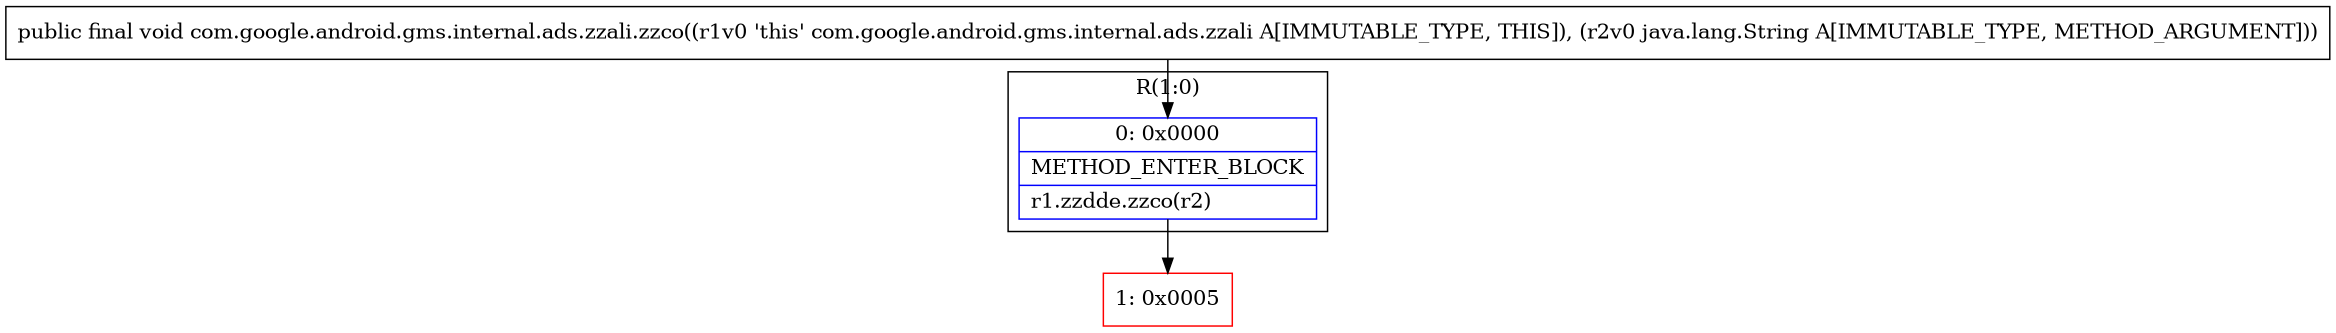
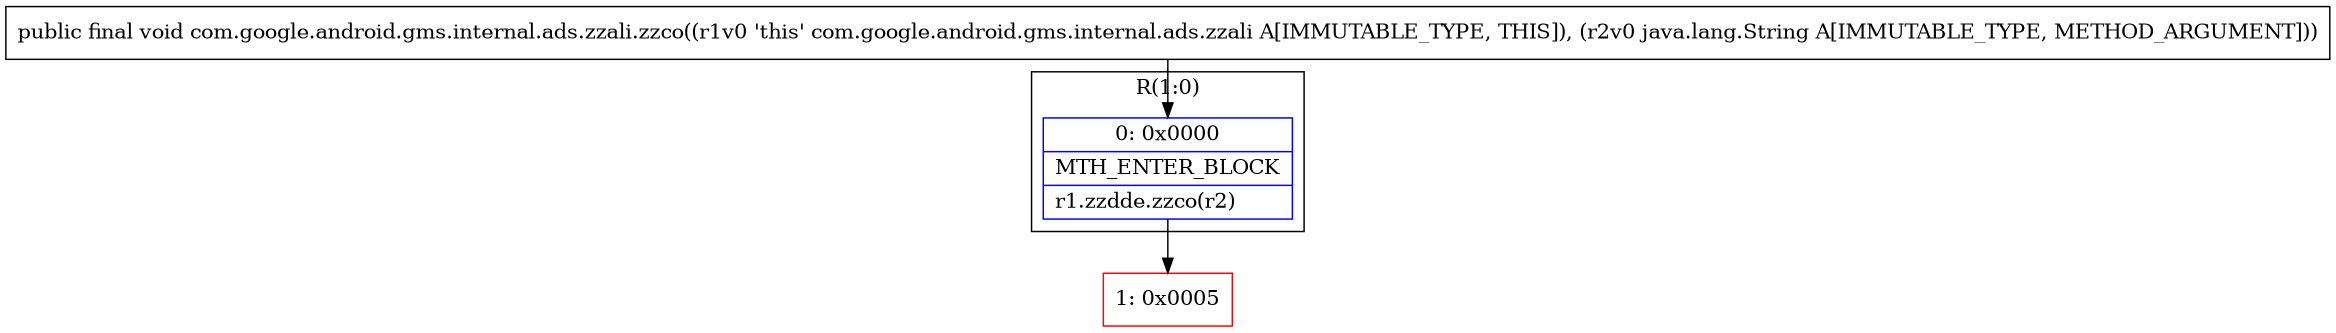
(1168, 168) -> (1168, 168)
